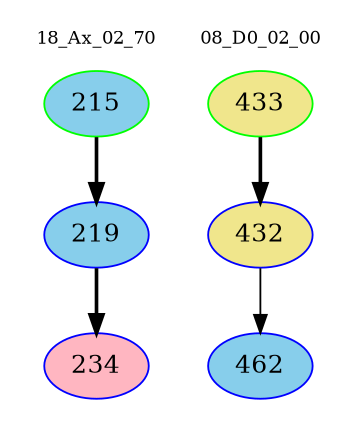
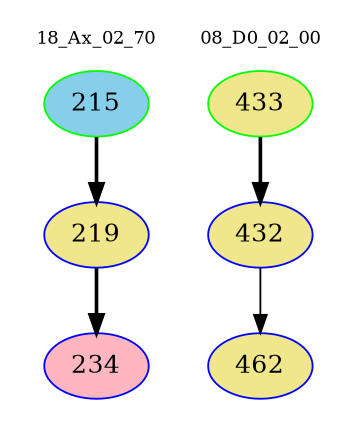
(97, 235) -> (97, 235)
(260, 366) -> (260, 366)
